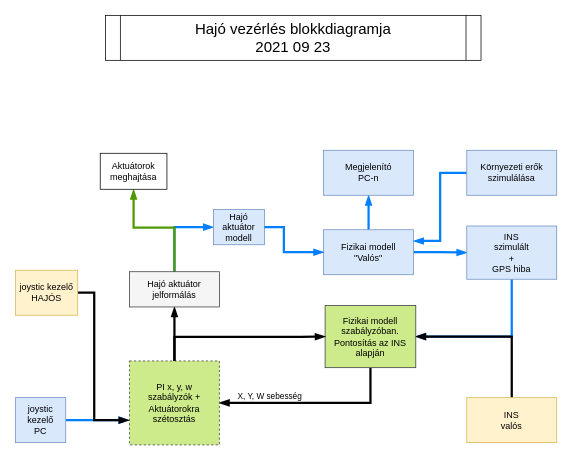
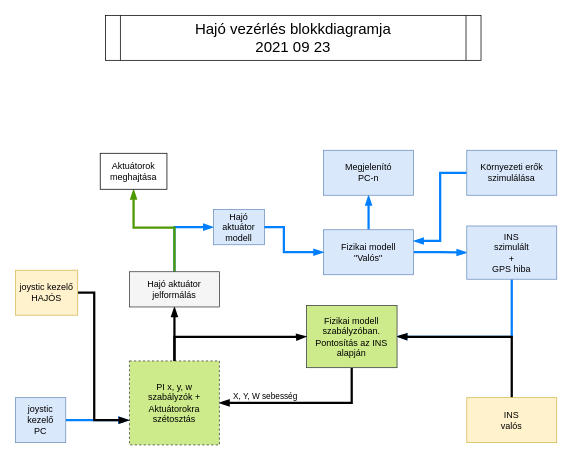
(371, 337) -> (352, 337)
